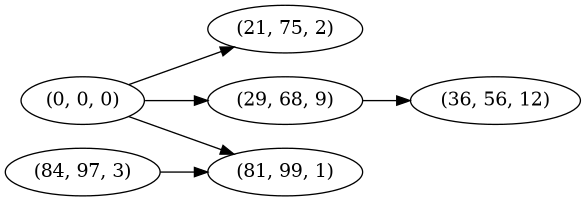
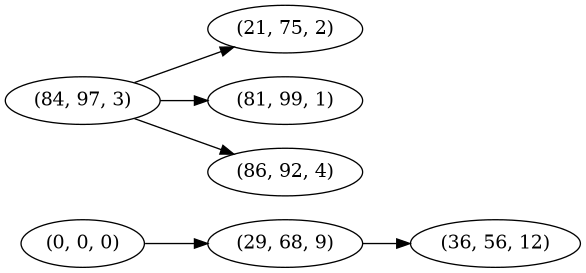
(175, 68) -> (178, 67)
(175, 133) -> none
none -> (285, 172)
